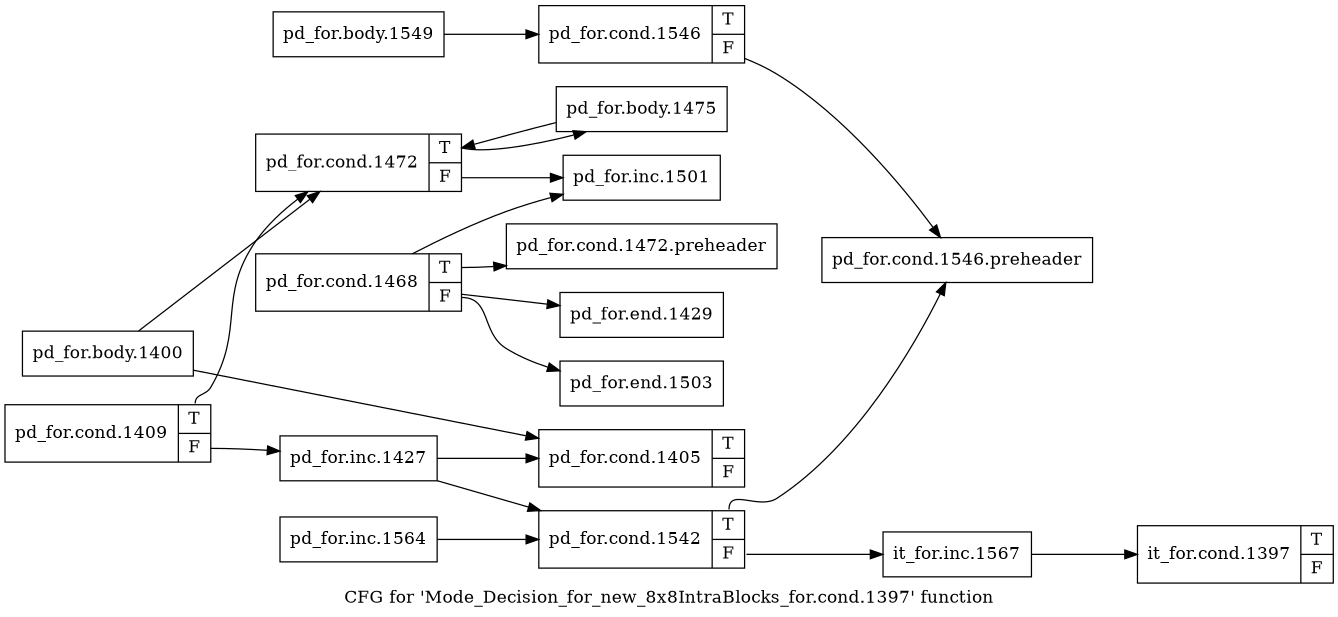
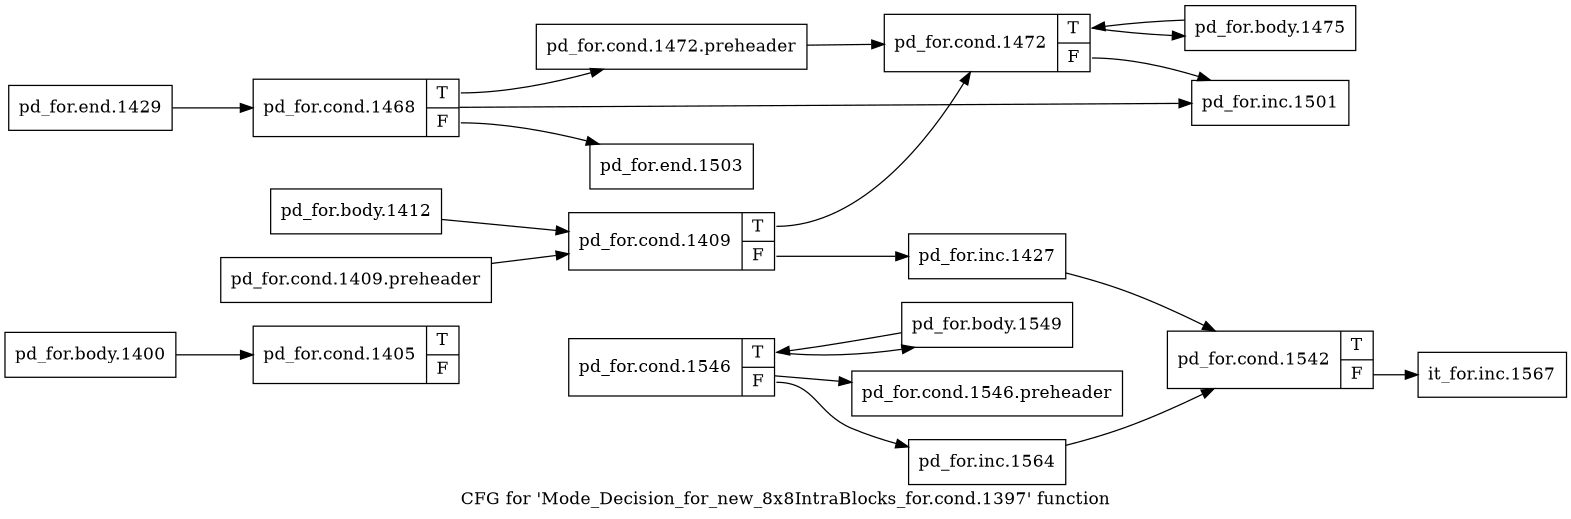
none -> (356, 211)
(224, 265) -> (839, 45)
none -> (356, 280)
(504, 299) -> (206, 108)
none -> (839, 355)
none -> (833, 417)
(854, 428) -> none
(482, 458) -> none
(1235, 554) -> none
